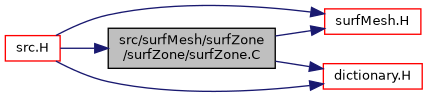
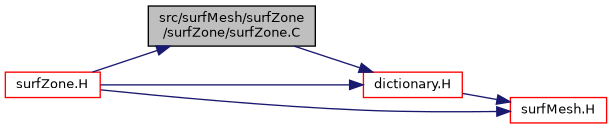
(293, 33) -> (480, 96)
(33, 48) -> (53, 85)
